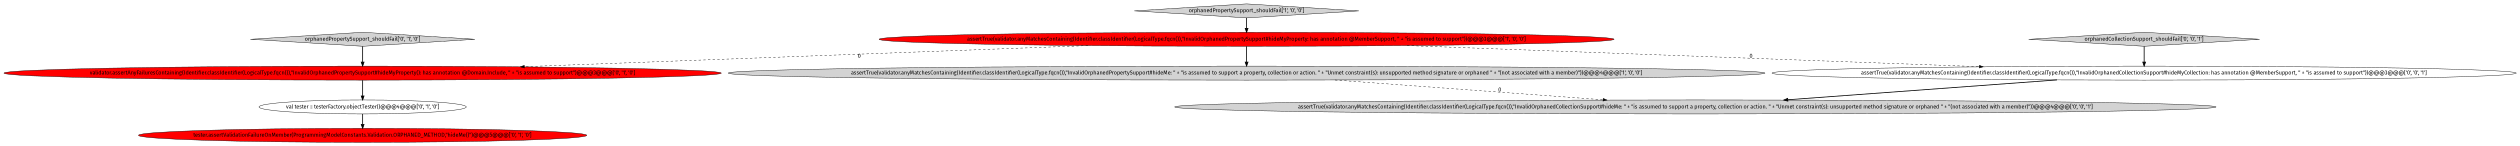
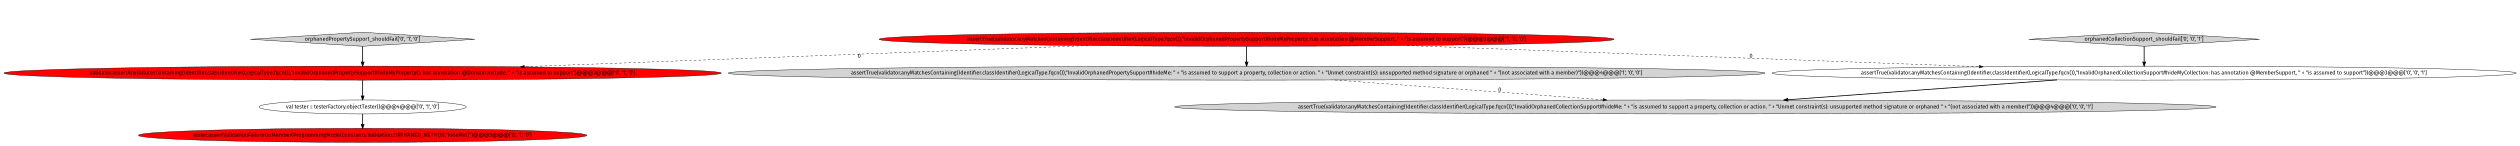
(1247, 11) -> none
